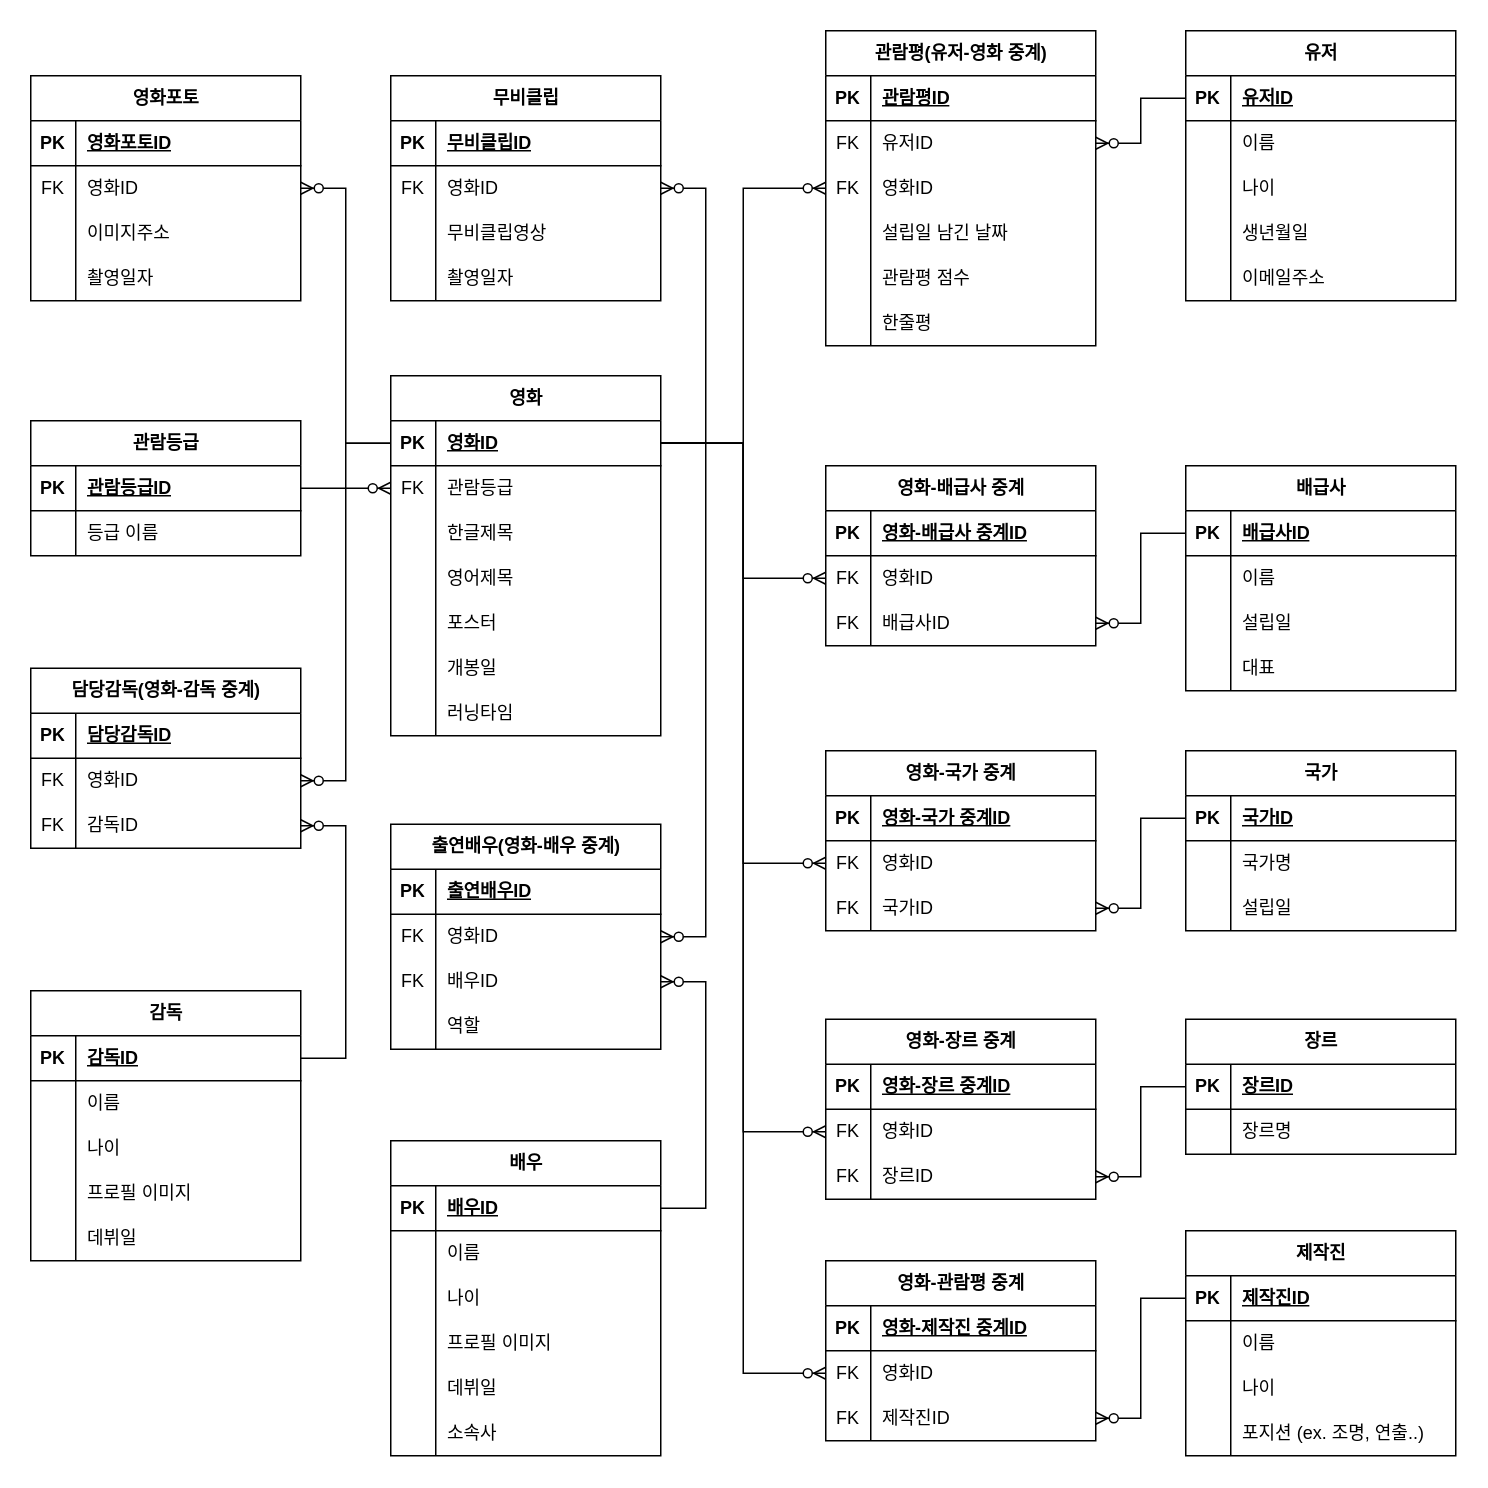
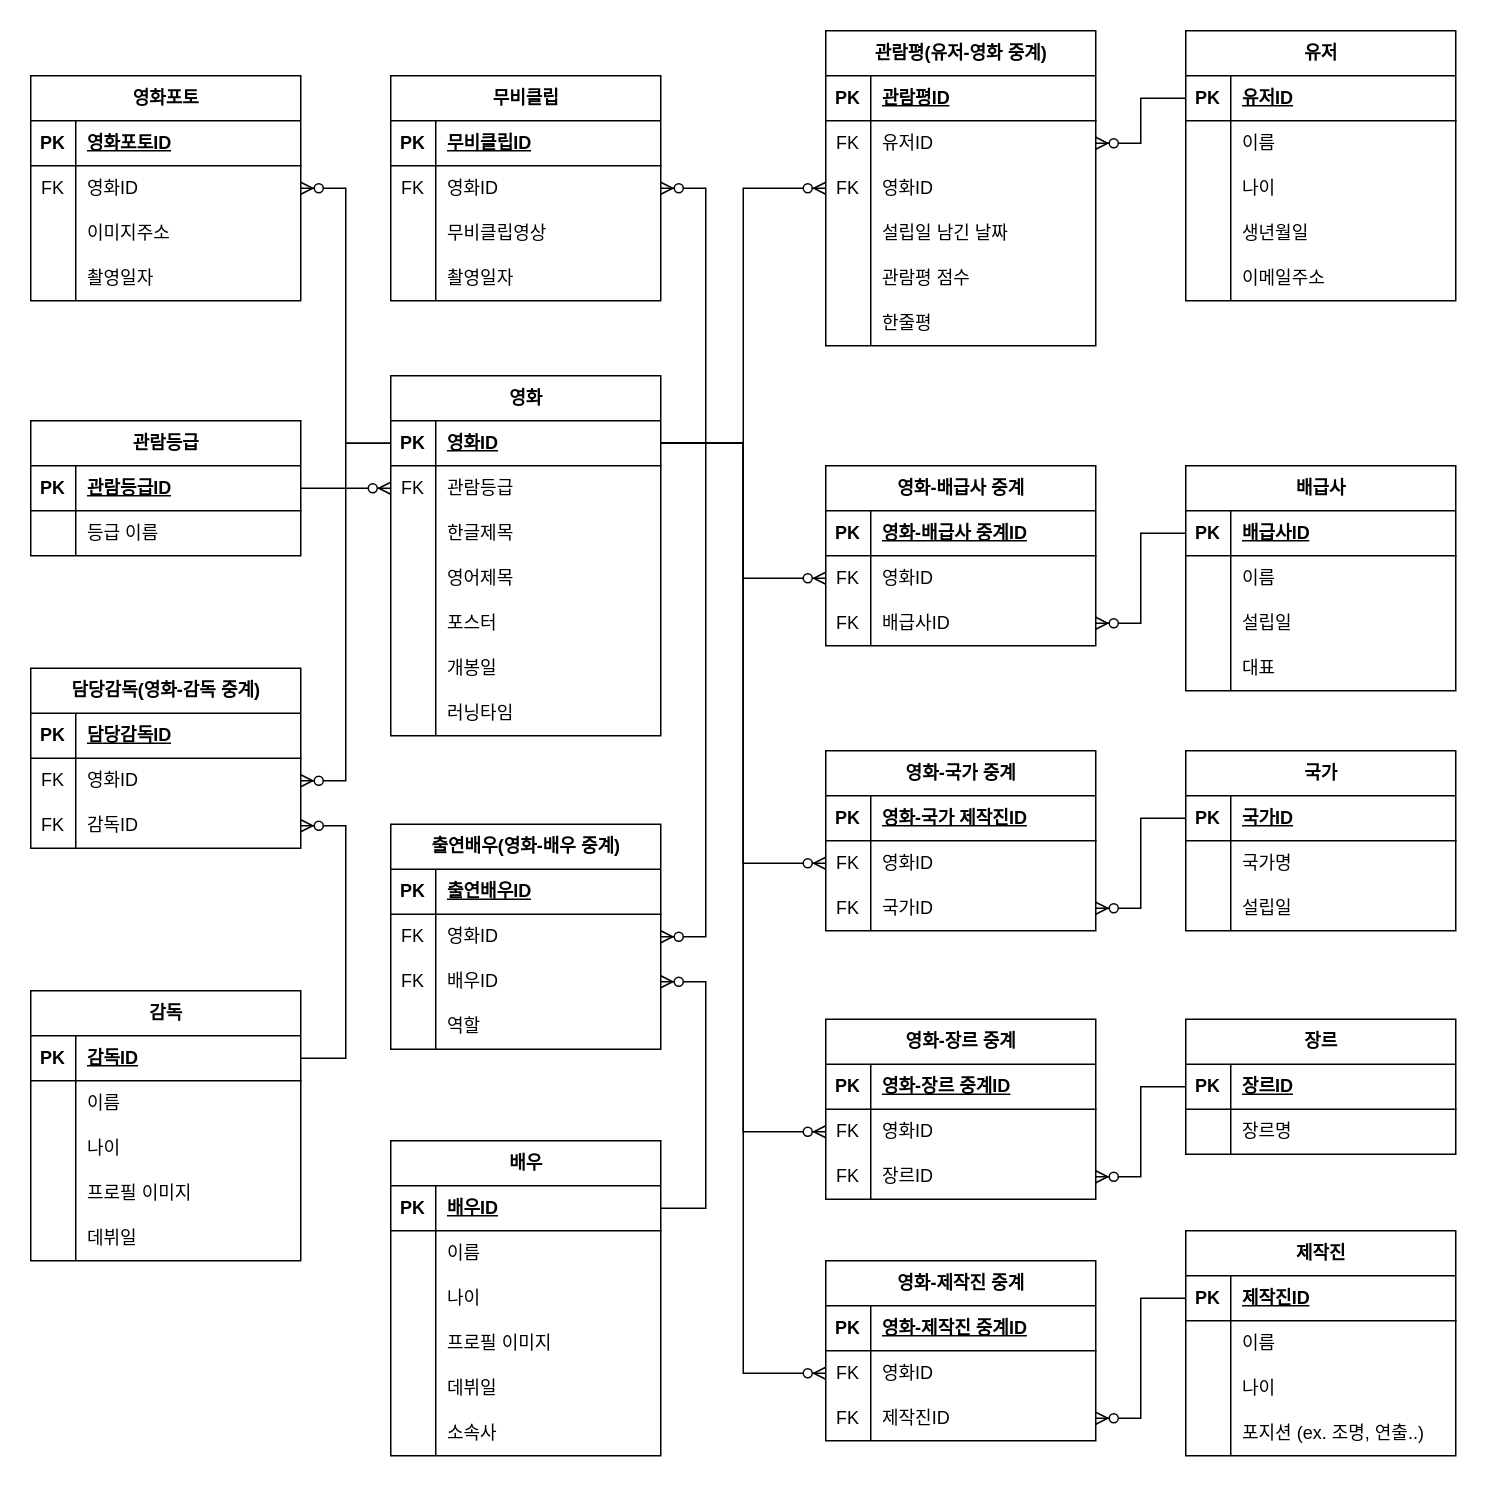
(955, 818) -> (964, 818)
(962, 1283) -> (962, 1283)
